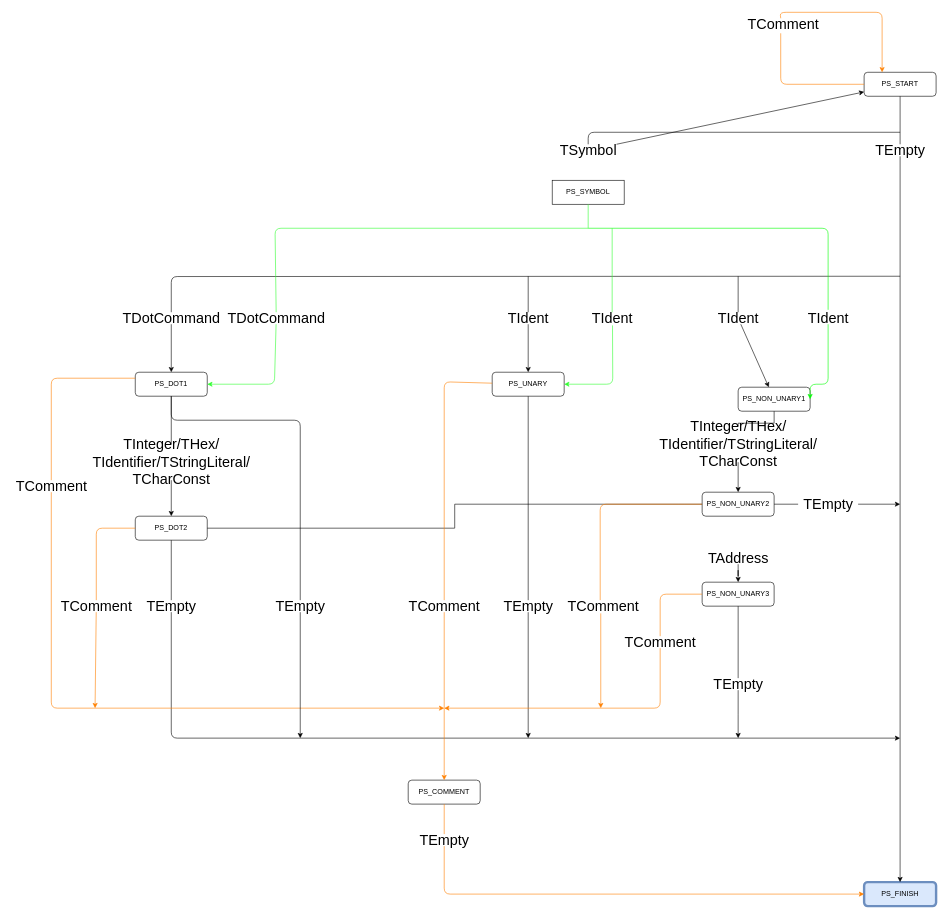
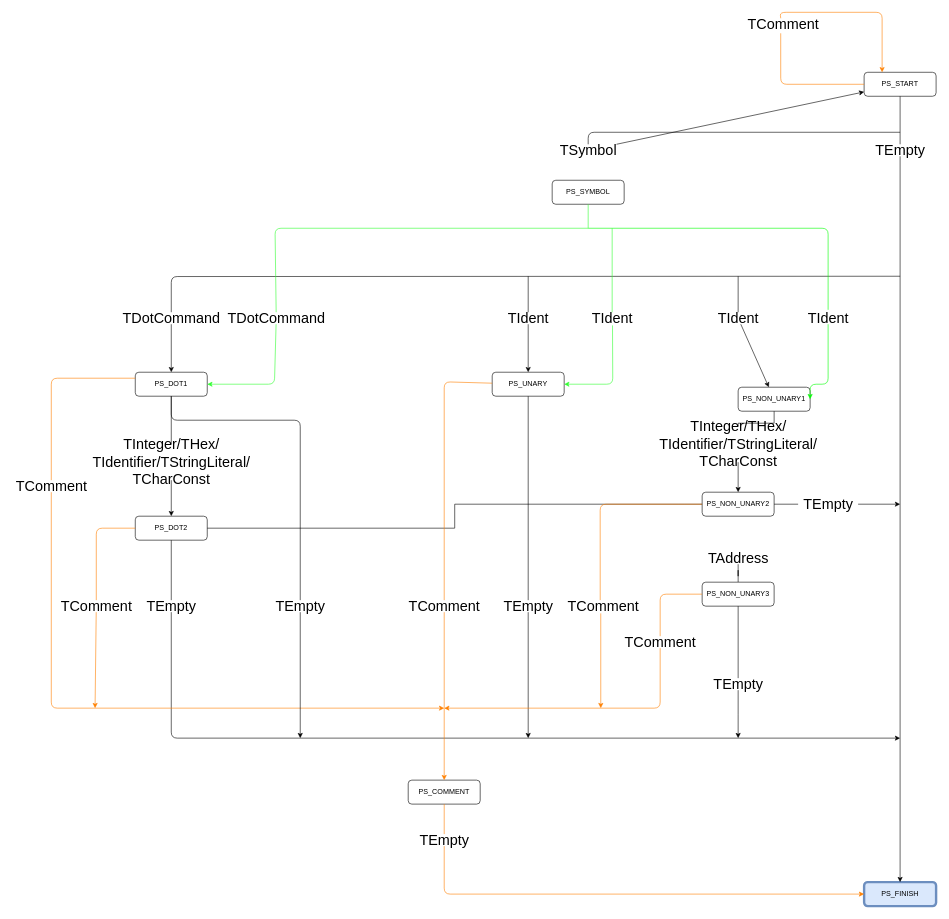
(588, 192) -> (588, 192)
(738, 576) -> (738, 578)
